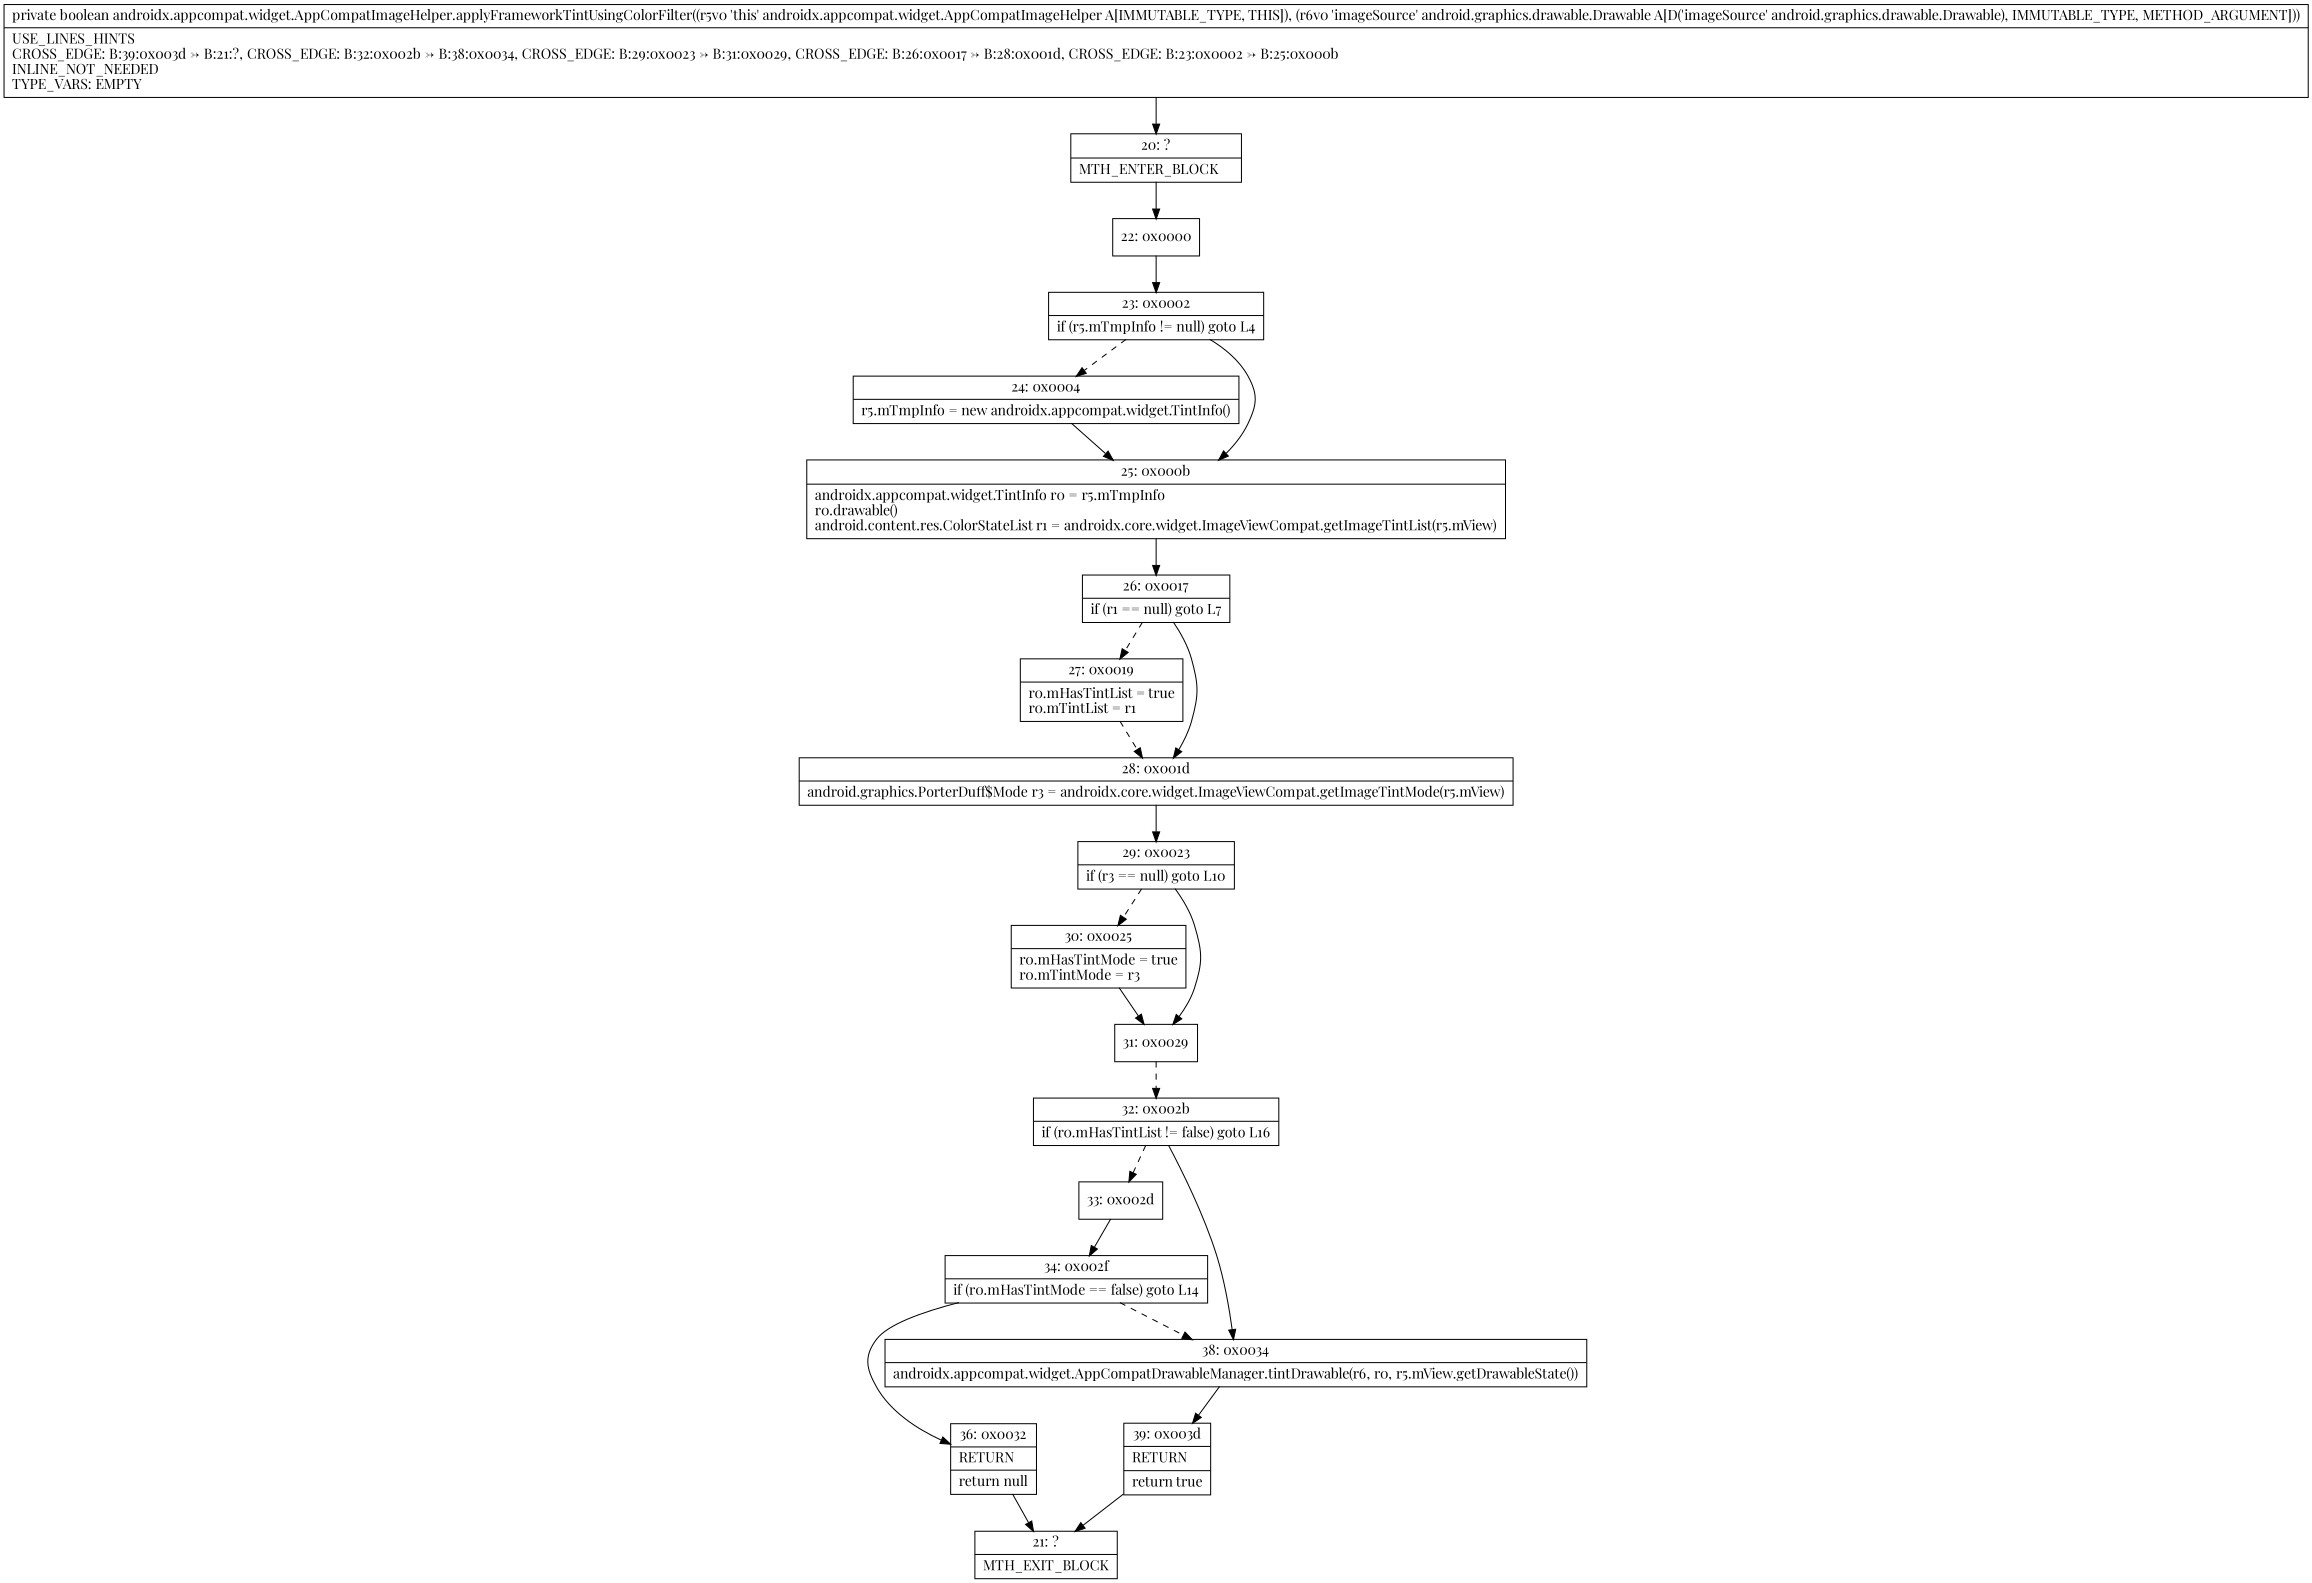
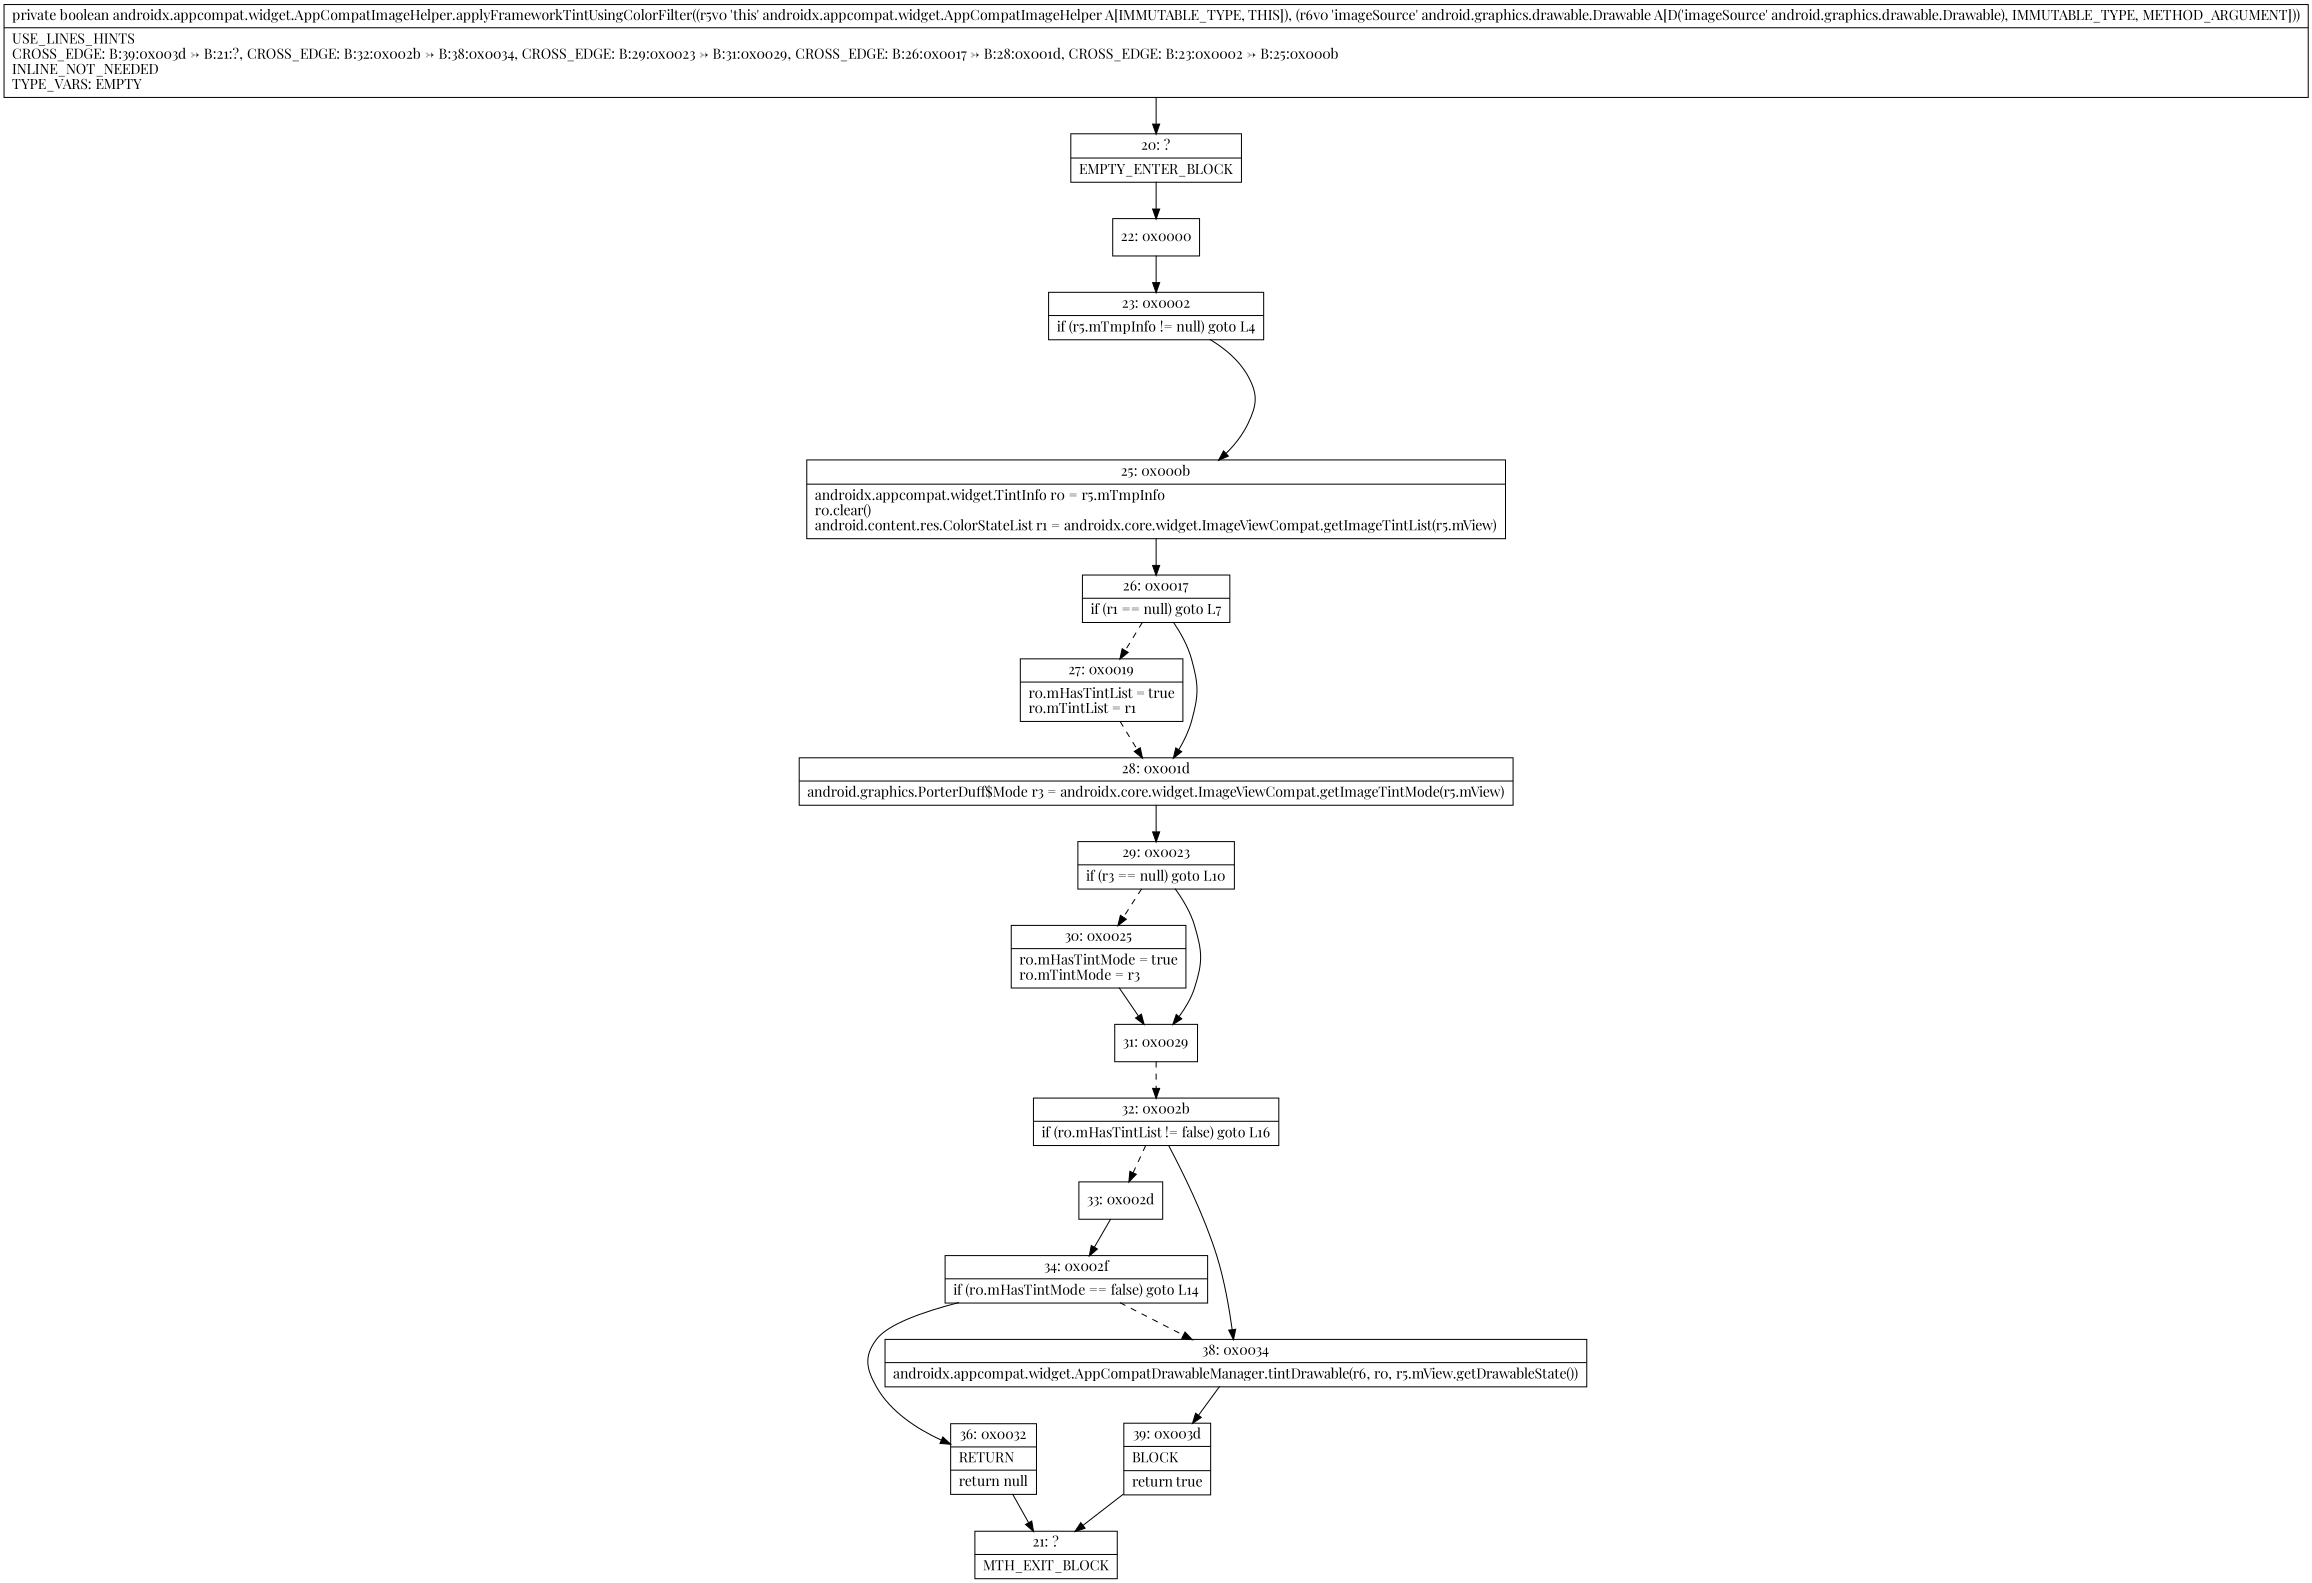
(1149, 170) -> (1156, 170)
(1046, 400) -> none
(856, 511) -> (843, 511)
(1160, 1458) -> (1155, 1458)
